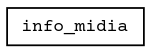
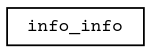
(75, 27) -> (75, 27)
